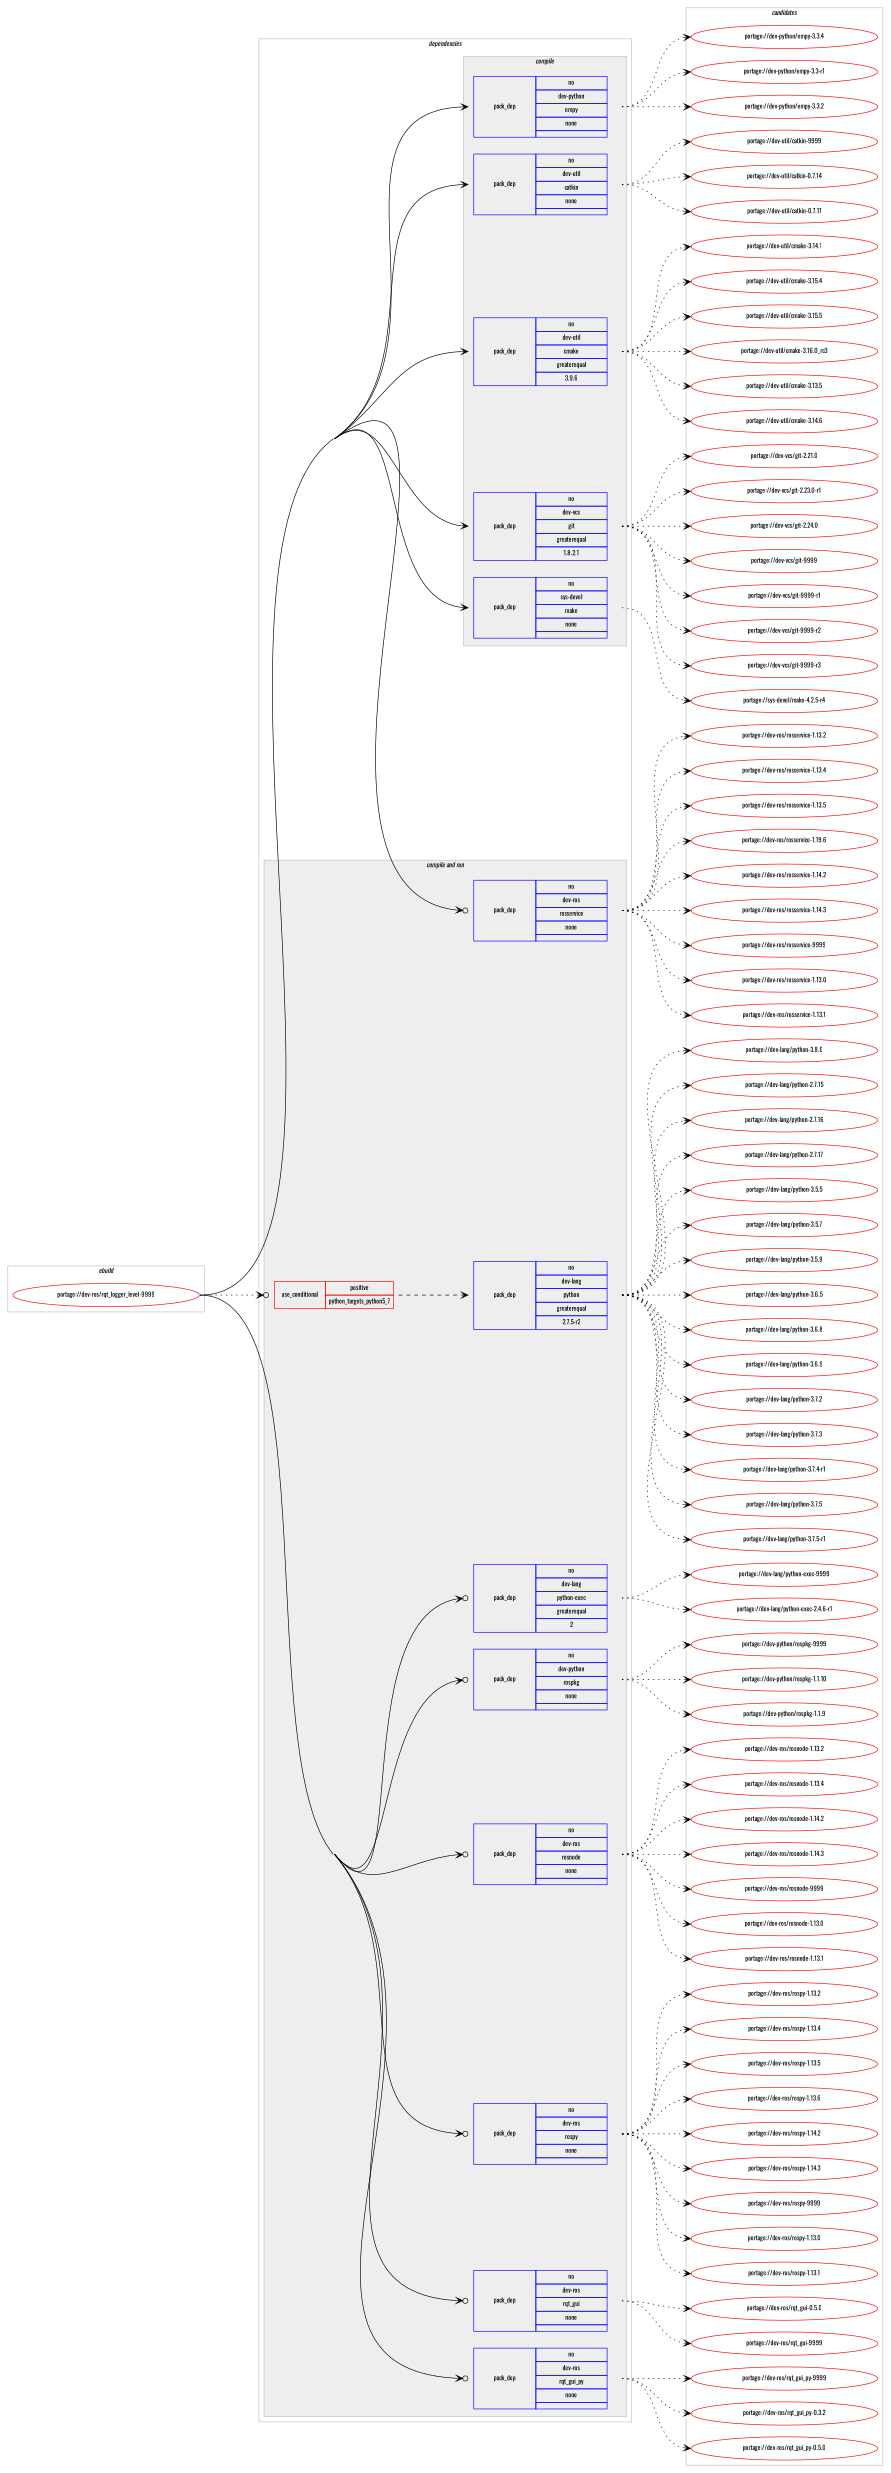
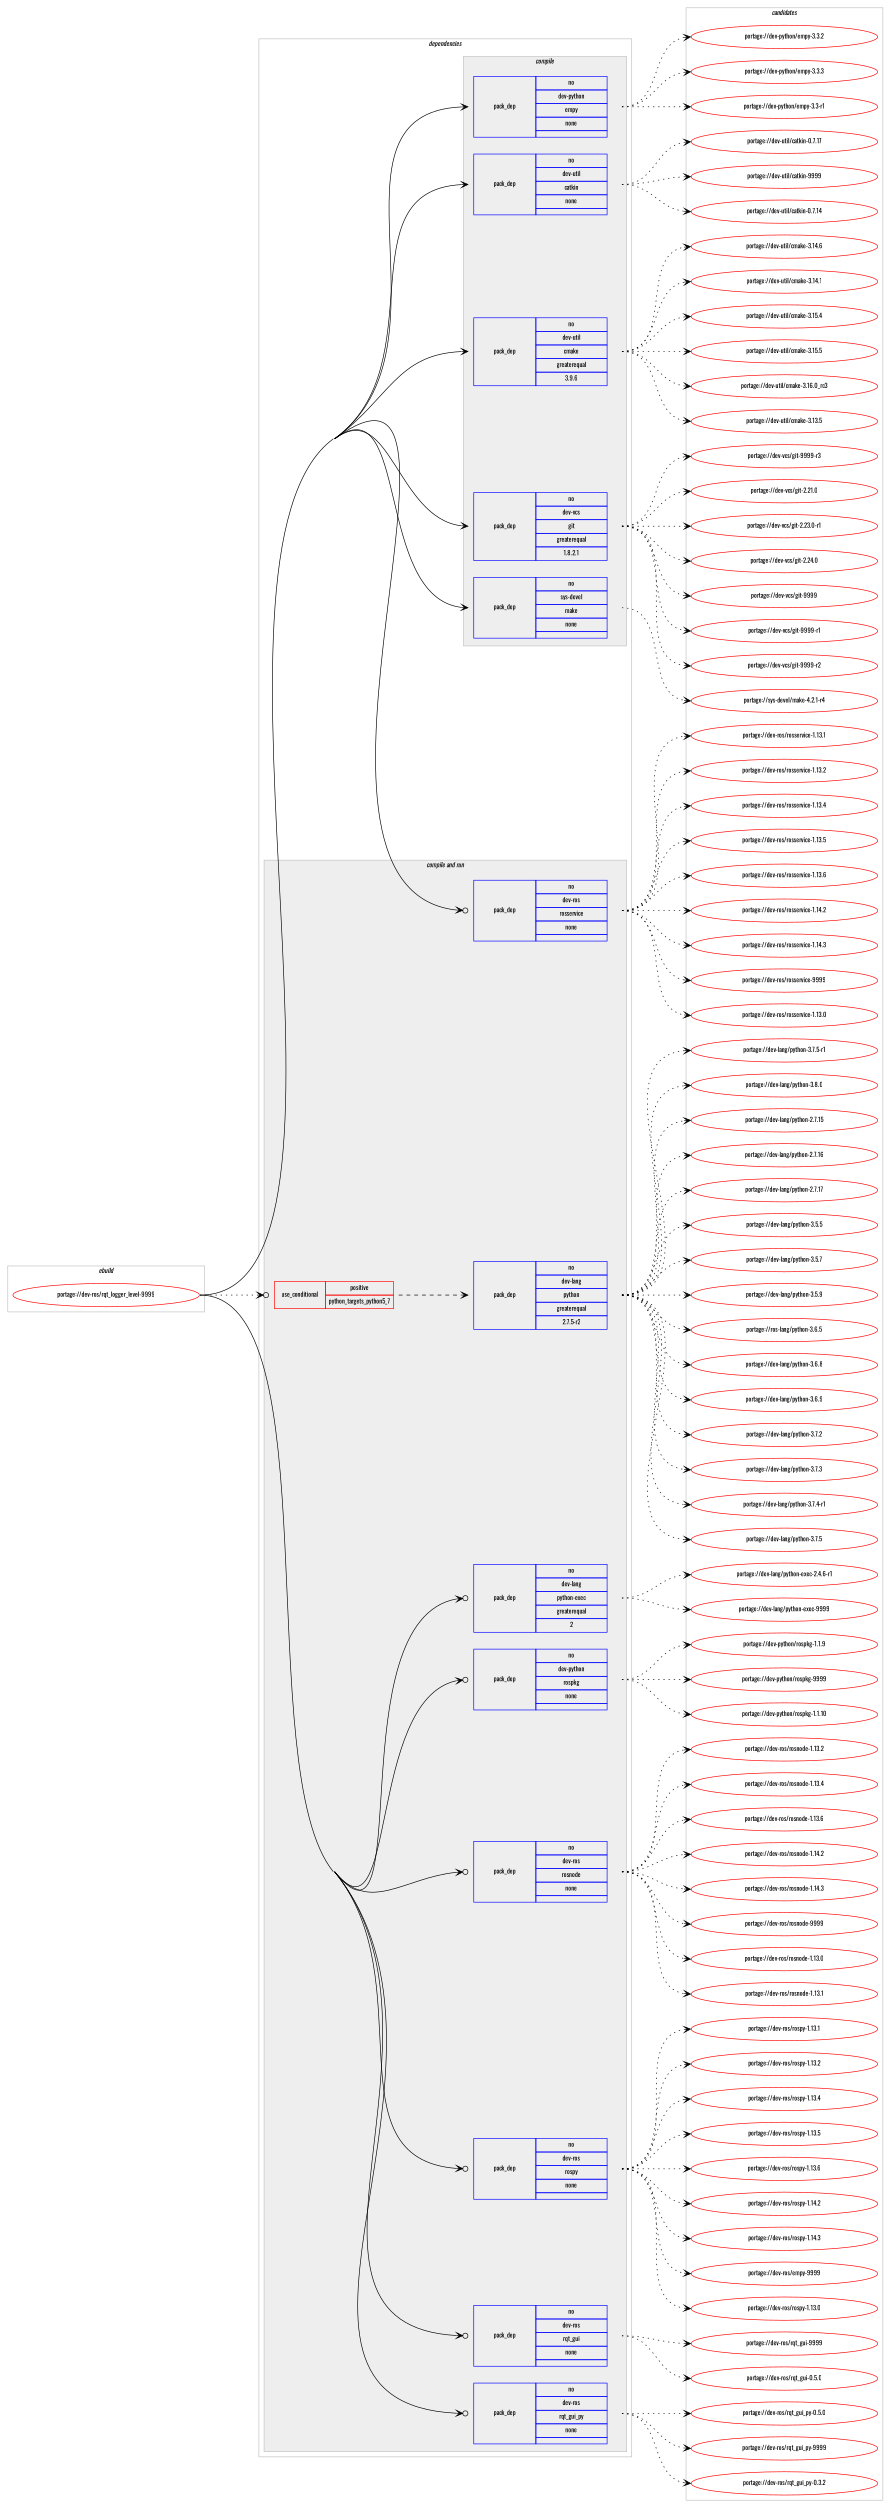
(784, 37) -> (784, 72)
(784, 701) -> (784, 701)
(784, 841) -> (784, 876)
(784, 1295) -> (784, 1330)
none -> (784, 1819)
(784, 2204) -> (784, 2274)
